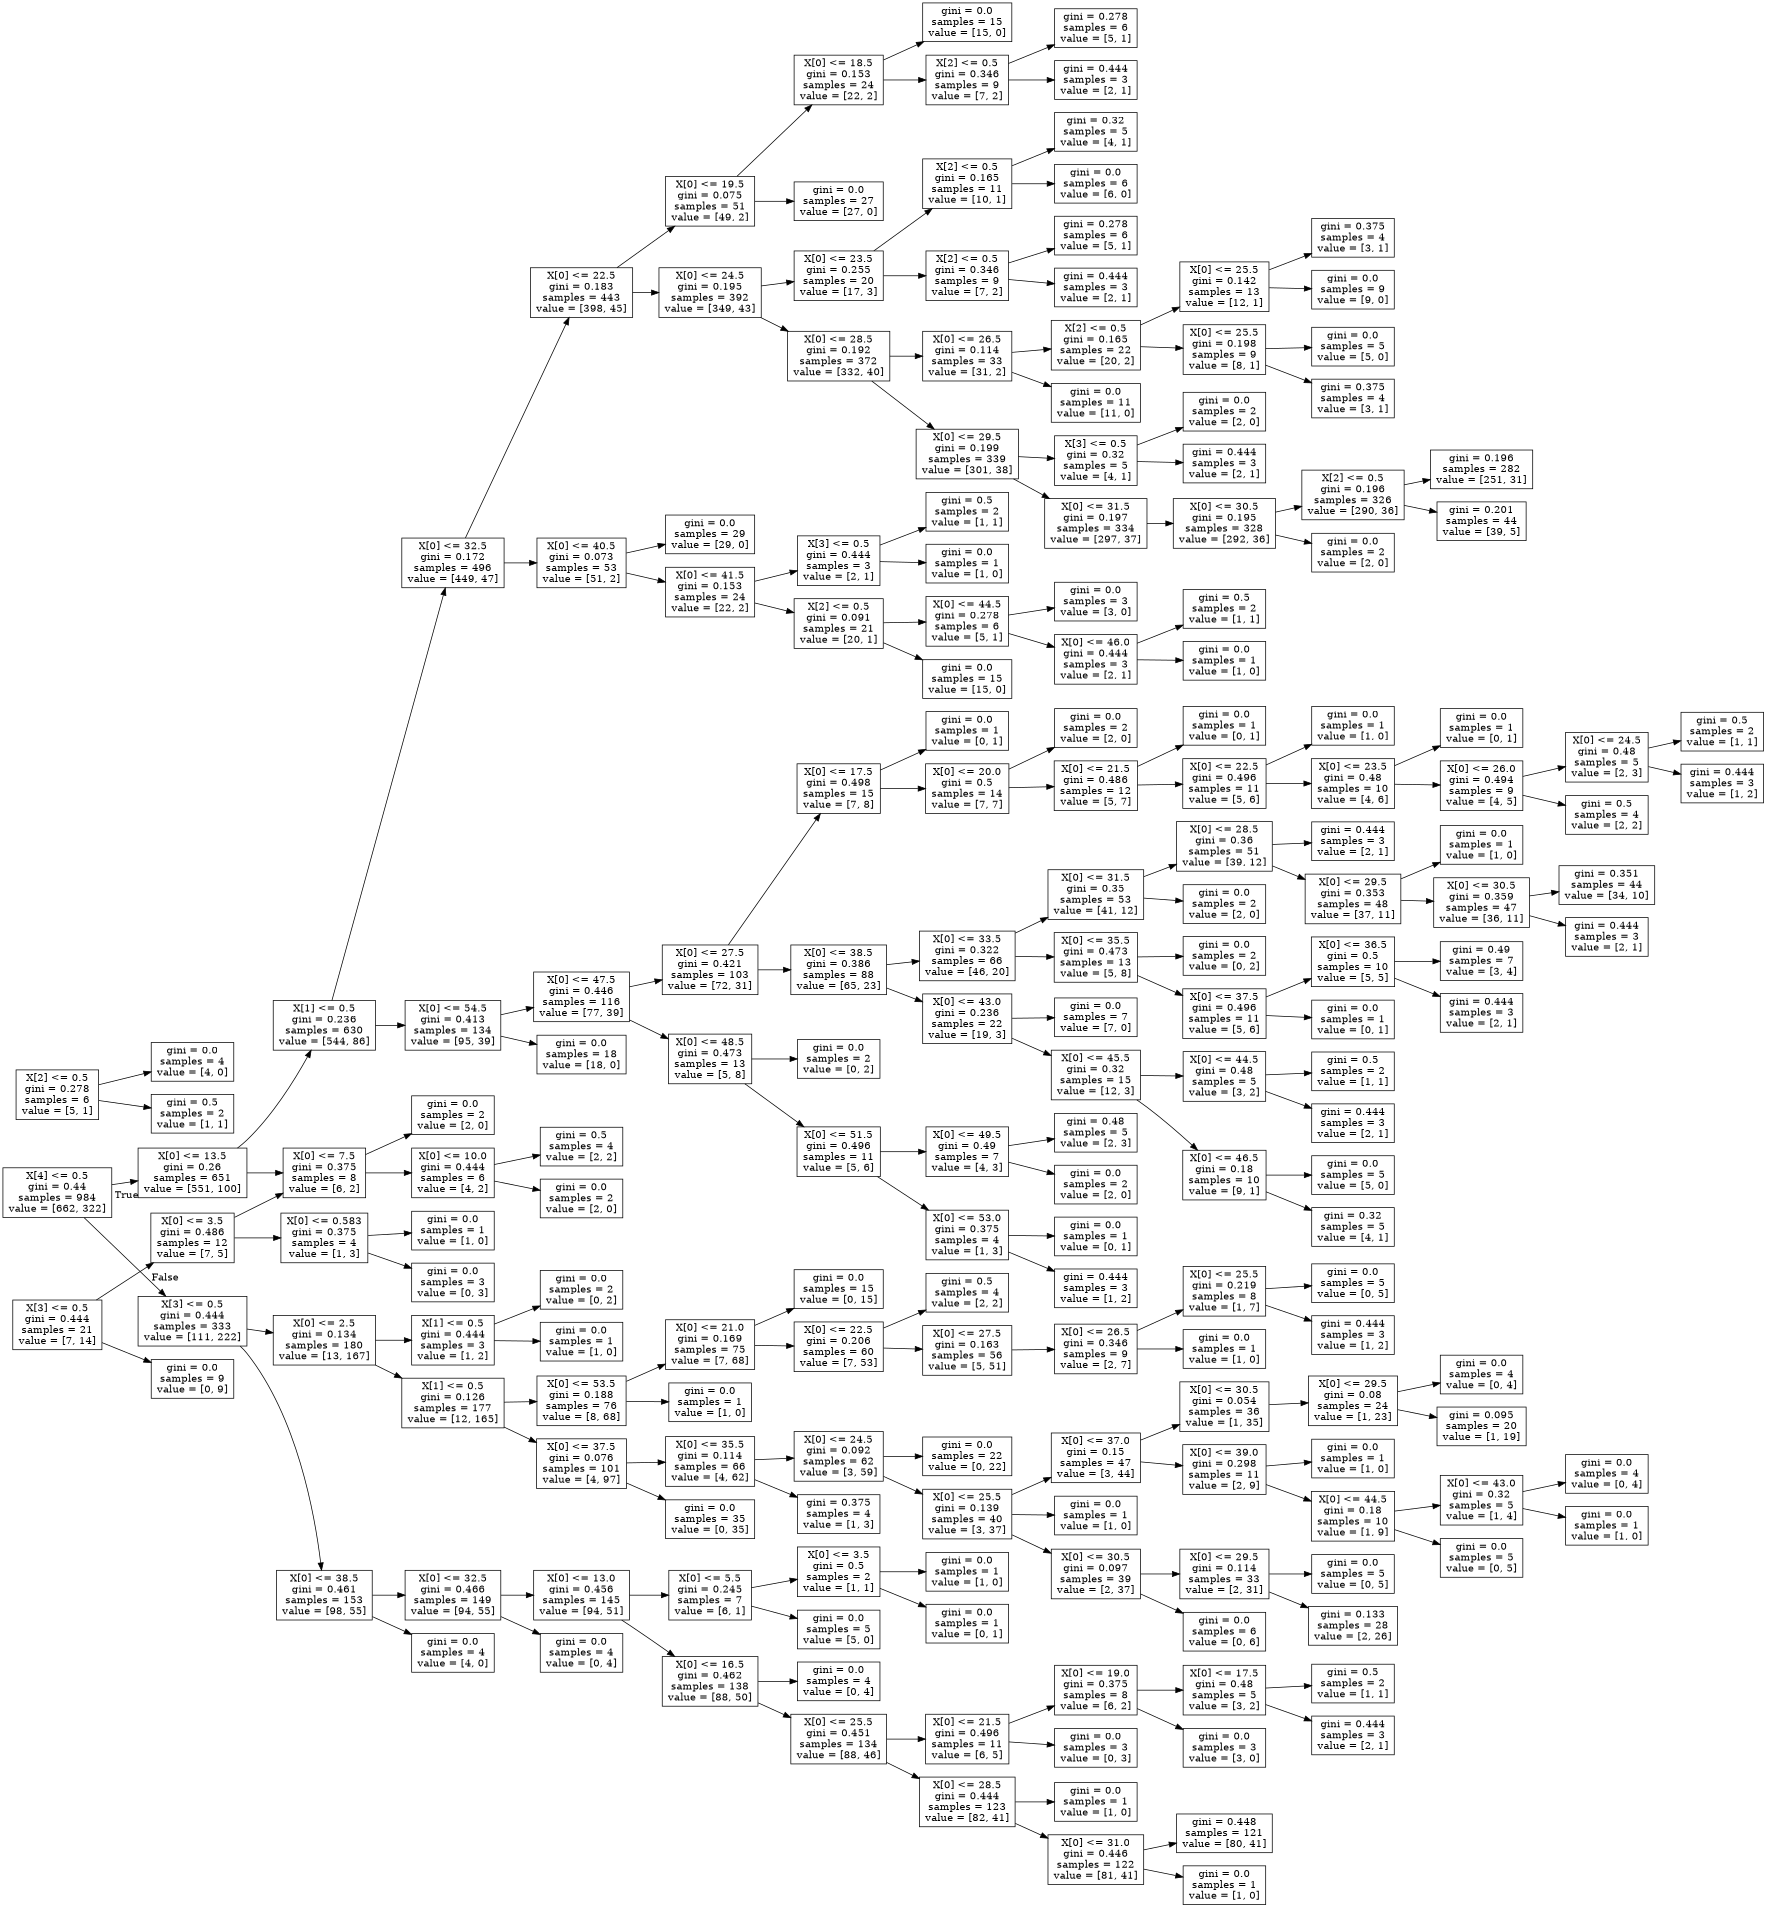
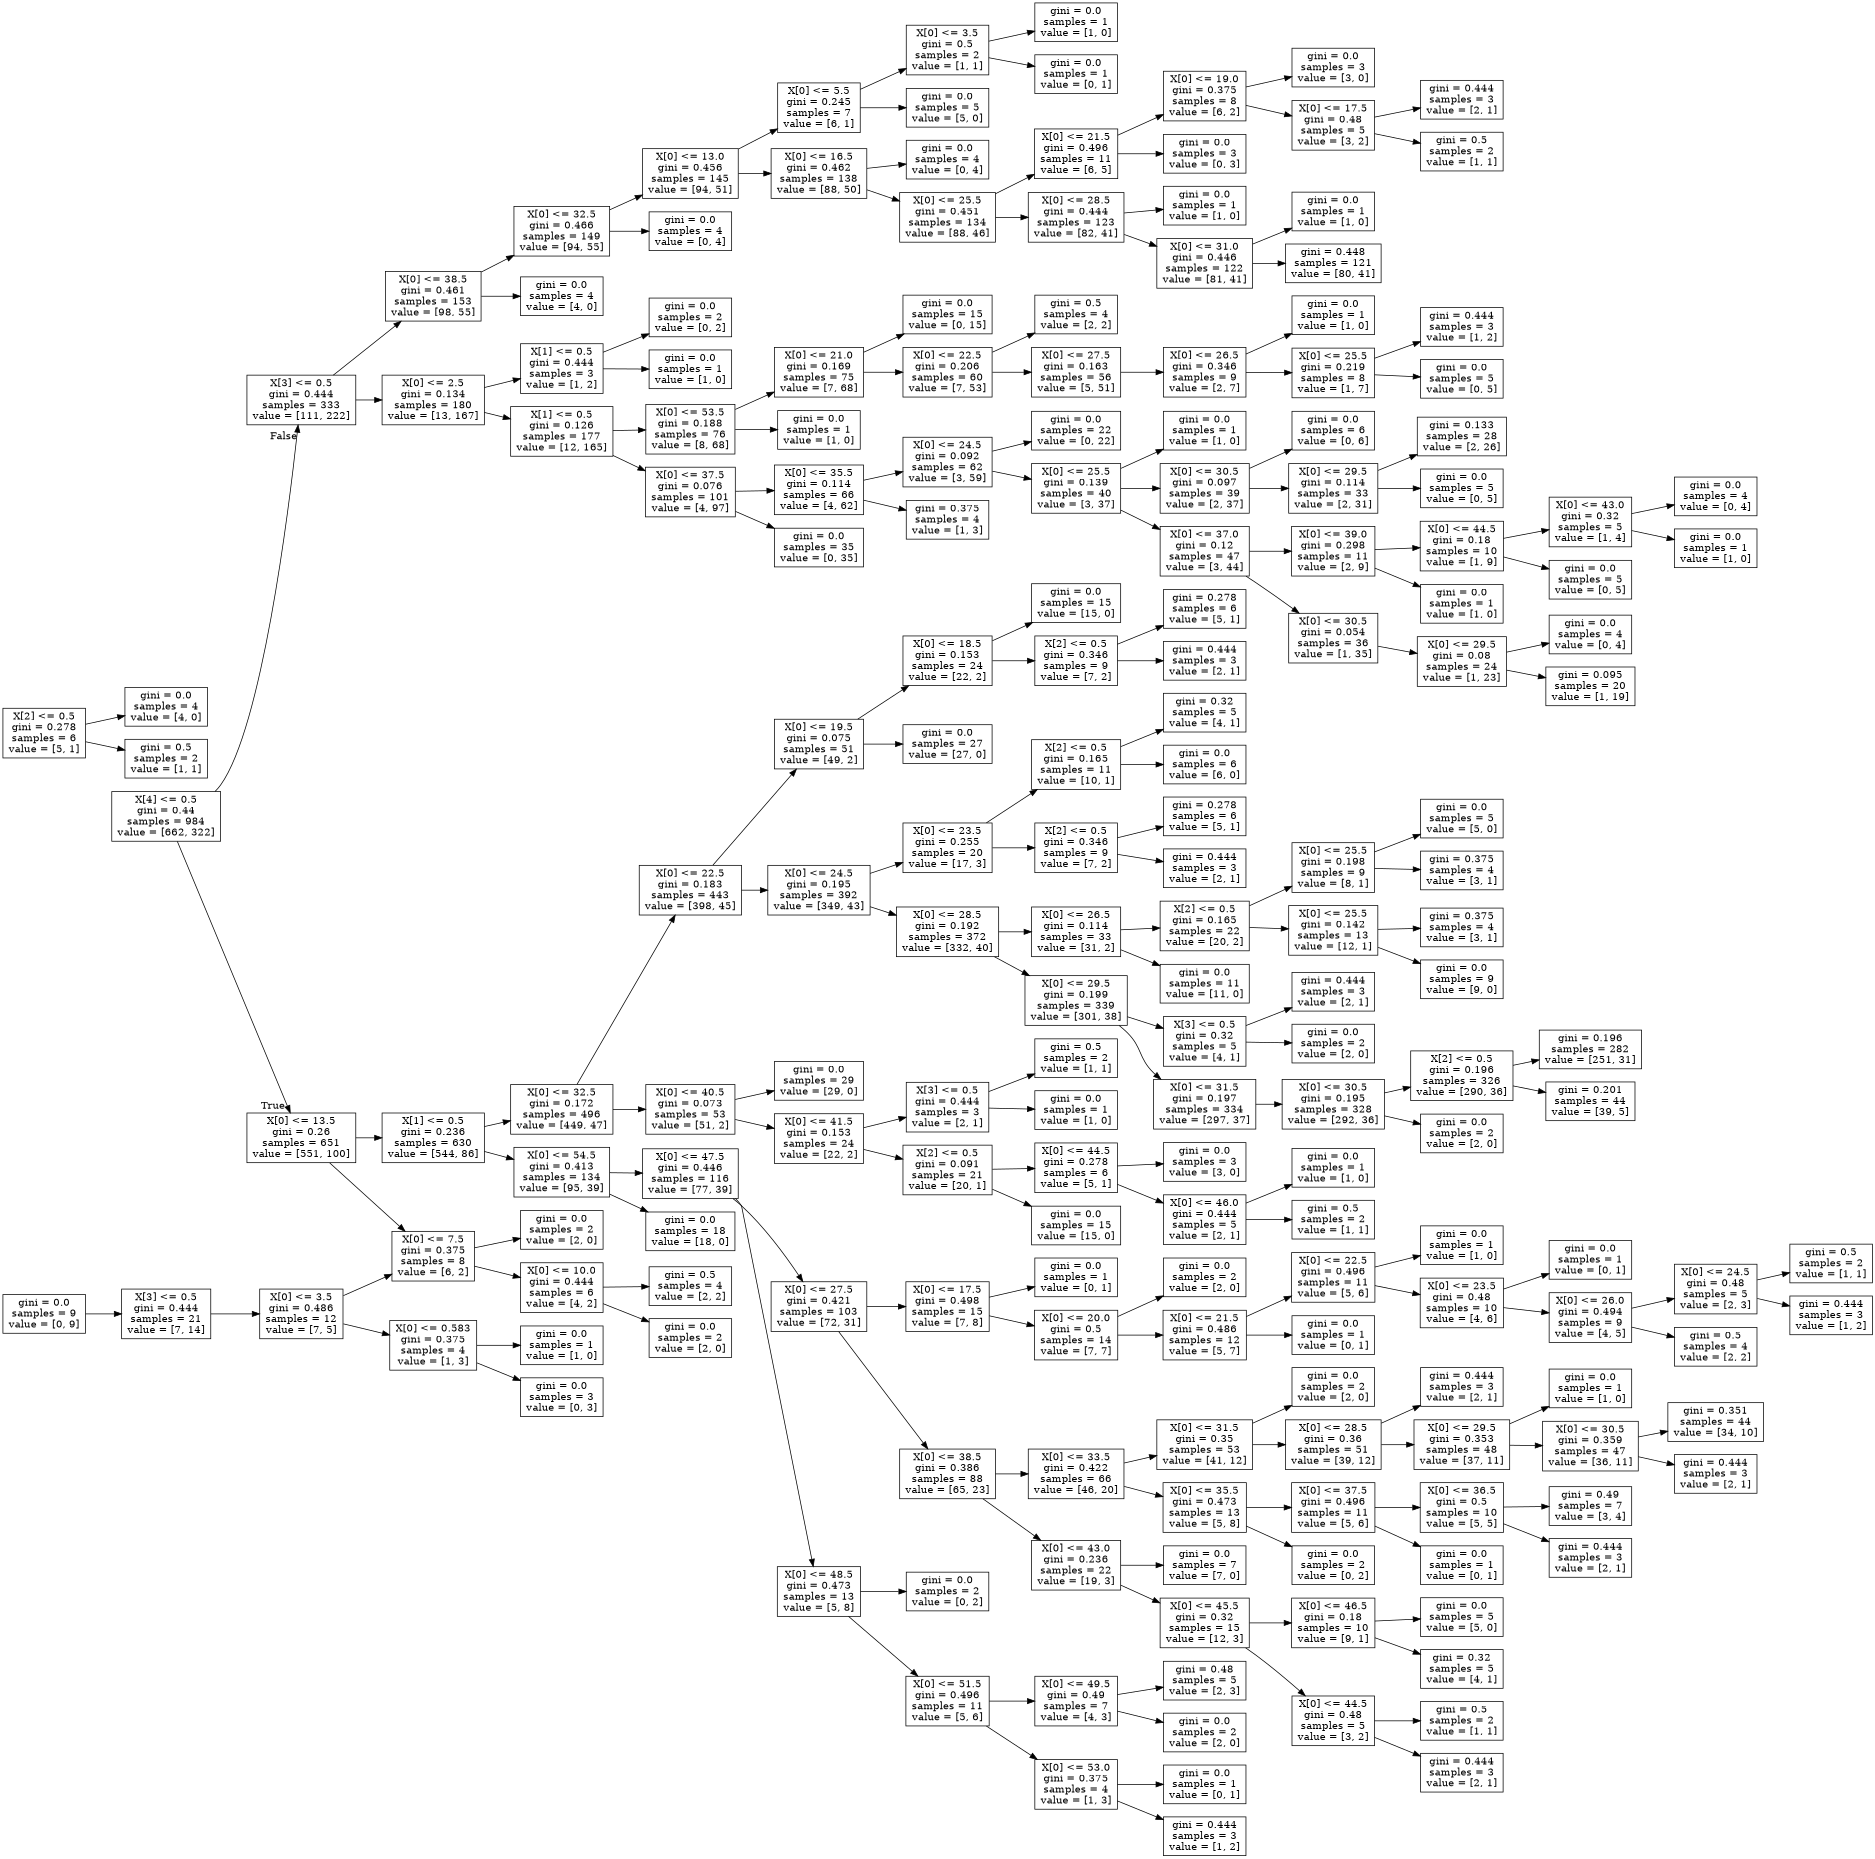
(1096, 659) -> (1205, 1220)
(967, 956) -> (1076, 1474)
(123, 1351) -> (100, 1314)
(1096, 1458) -> (1205, 551)
